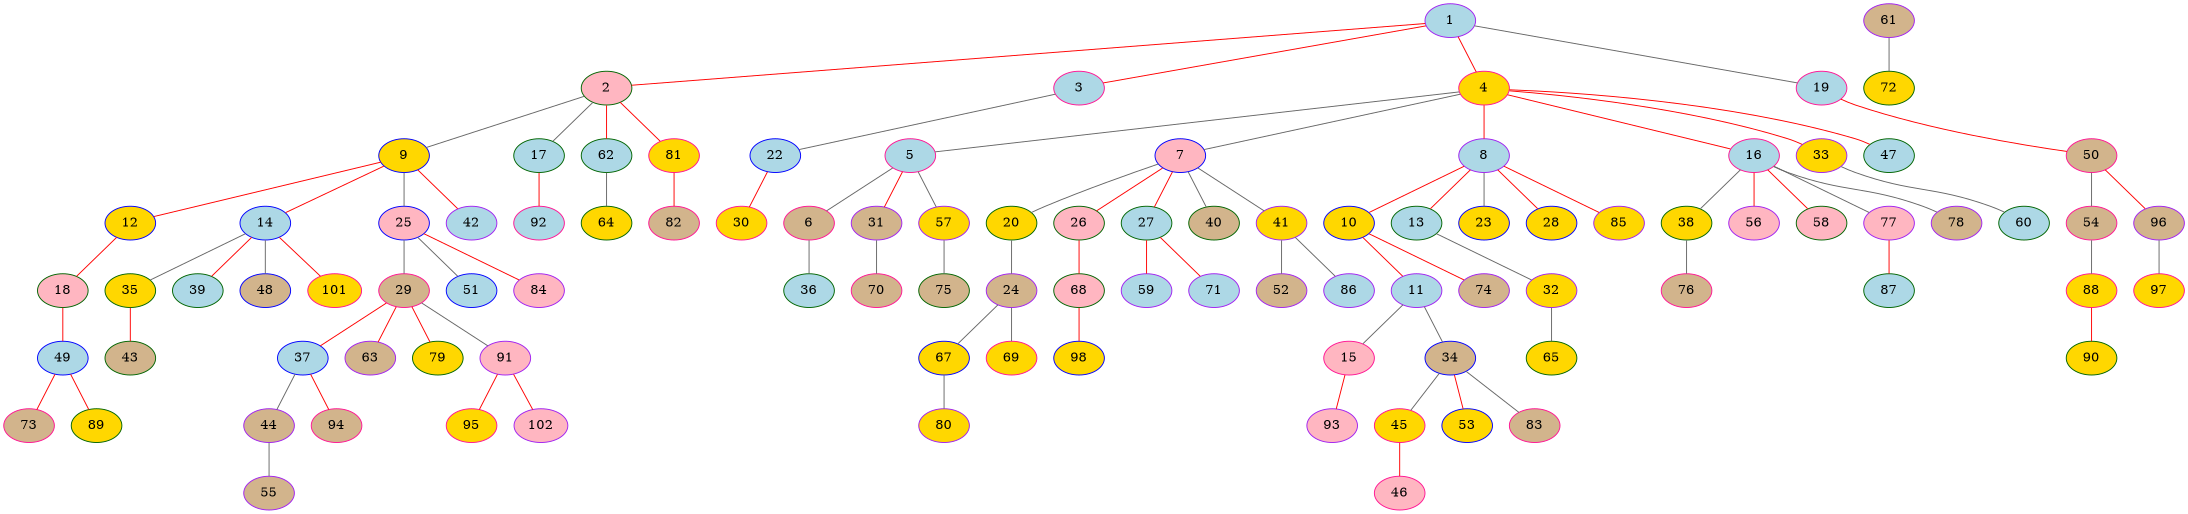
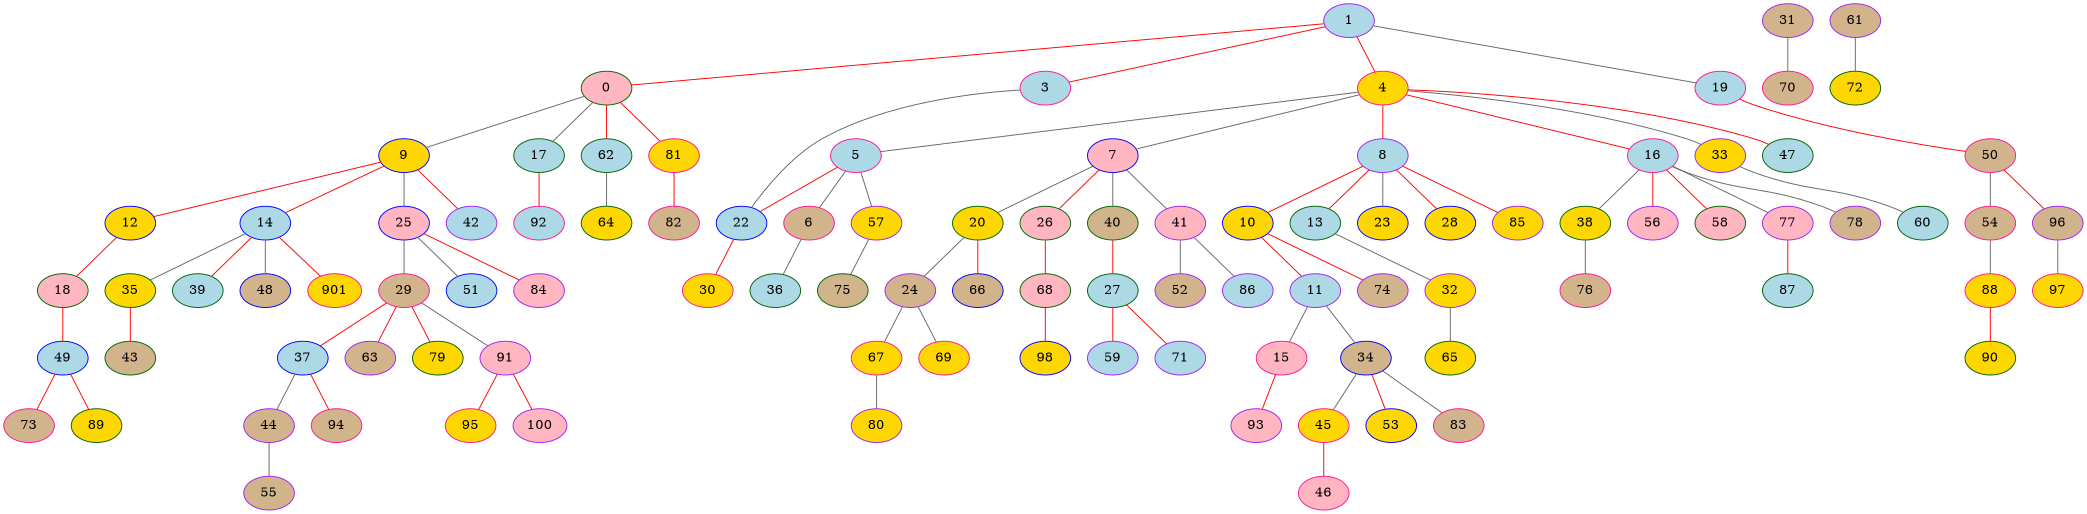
(607, 88) -> (607, 88)
(1658, 109) -> (1556, 109)
(893, 189) -> (799, 189)
(1163, 189) -> (1113, 257)
(1282, 223) -> (1180, 223)
(335, 291) -> (335, 291)
none -> (978, 291)
(944, 358) -> (877, 358)
(541, 426) -> (540, 426)
